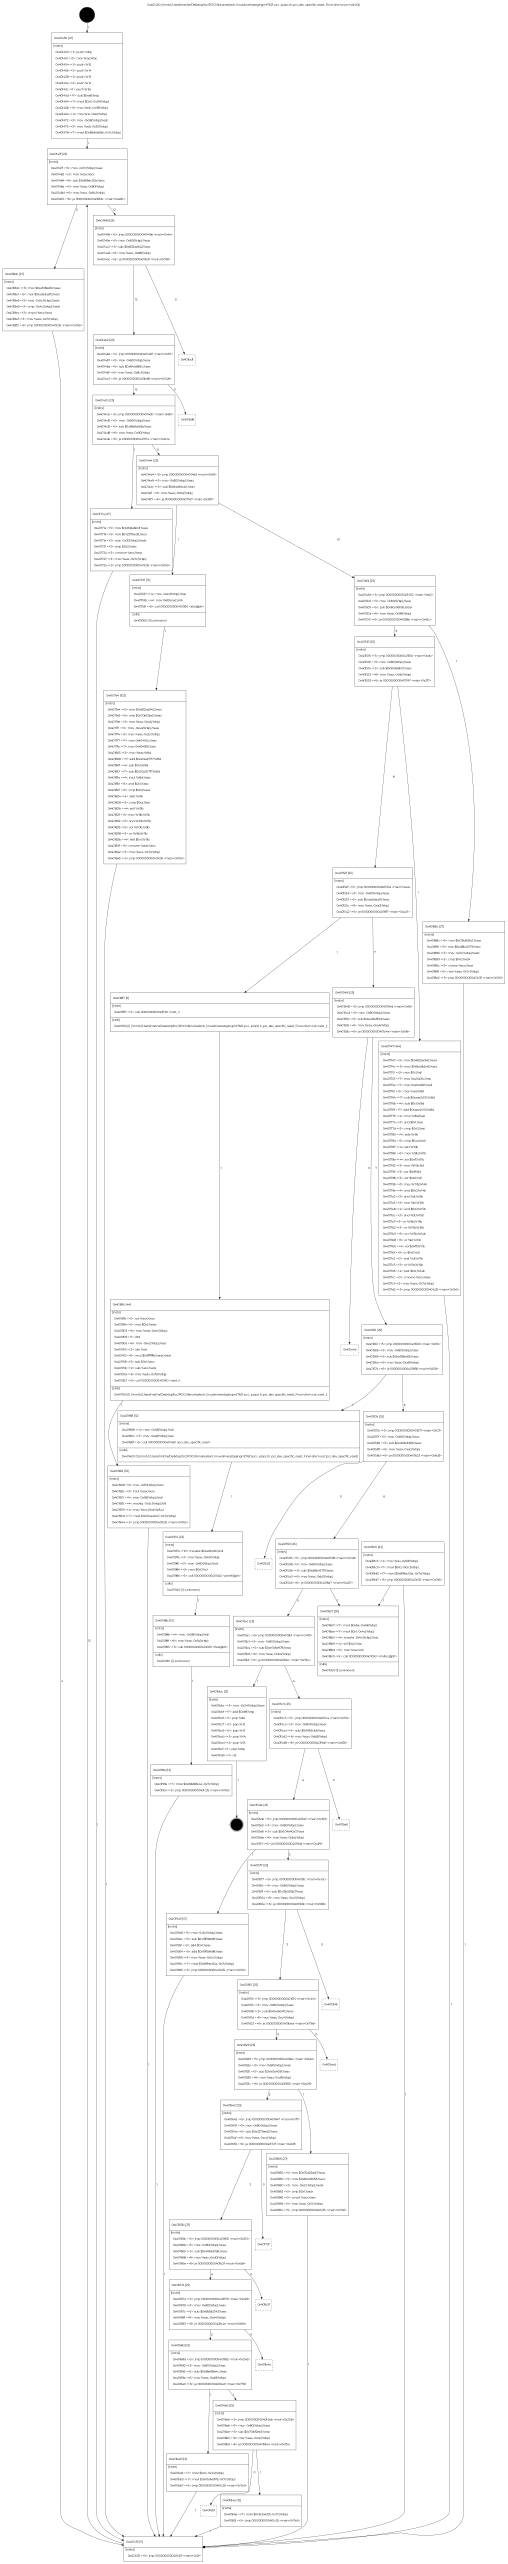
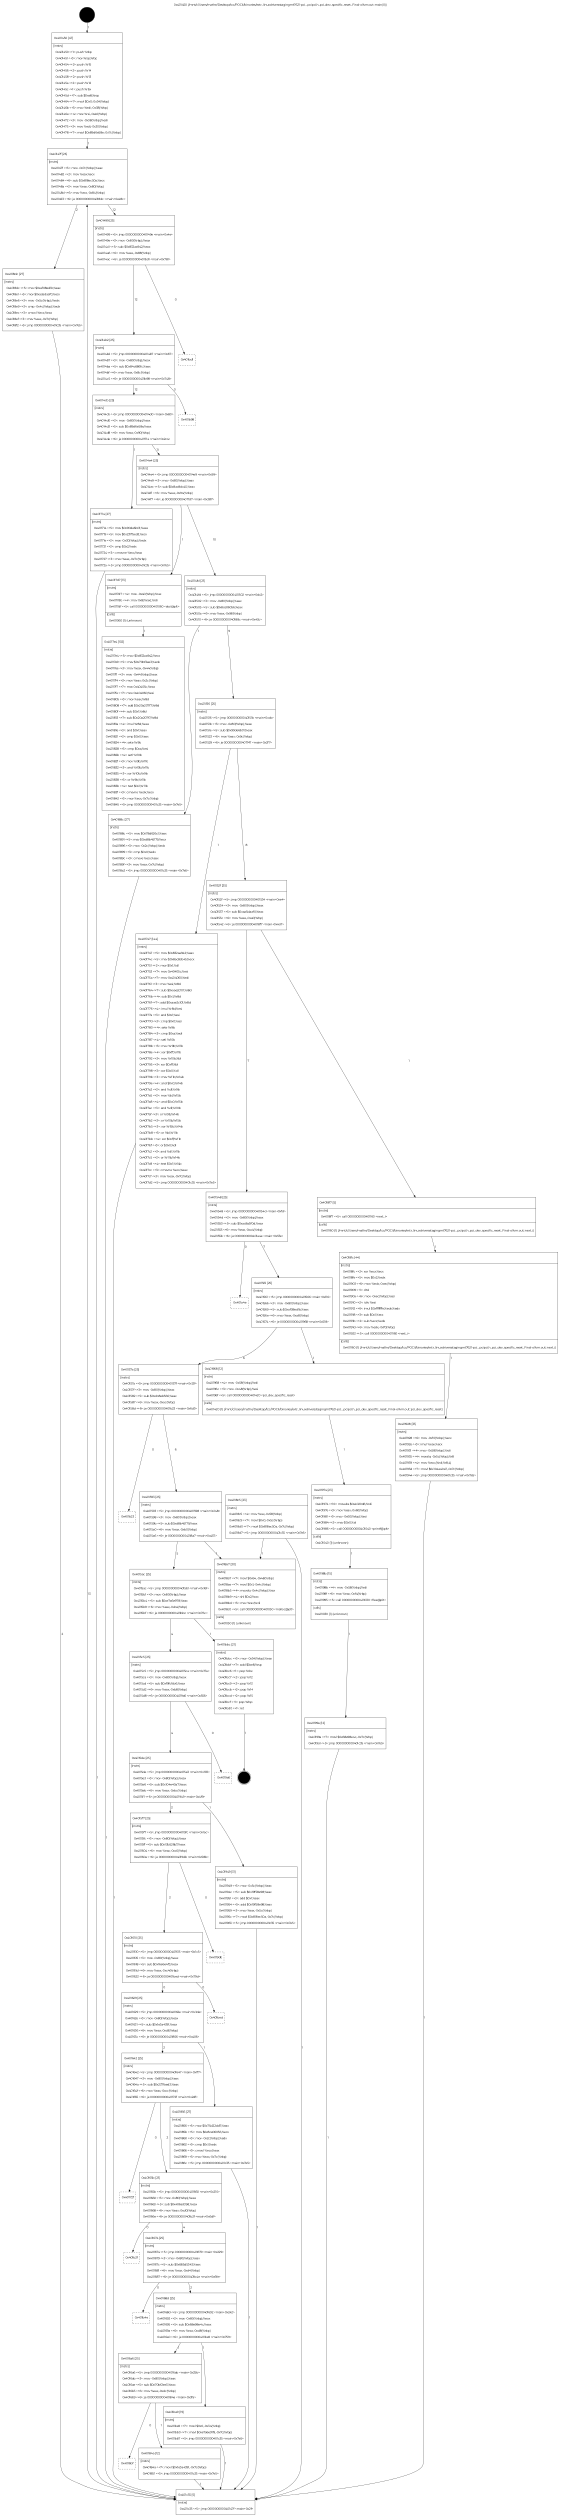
(105, 1702) -> none
